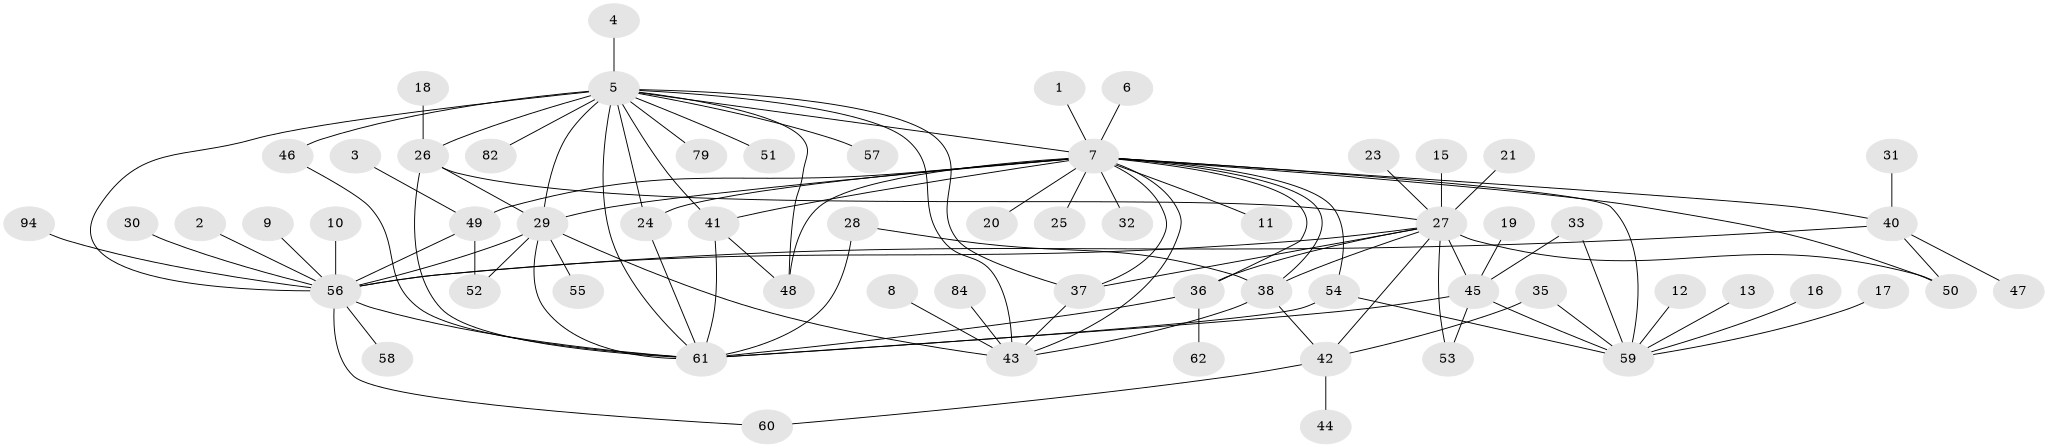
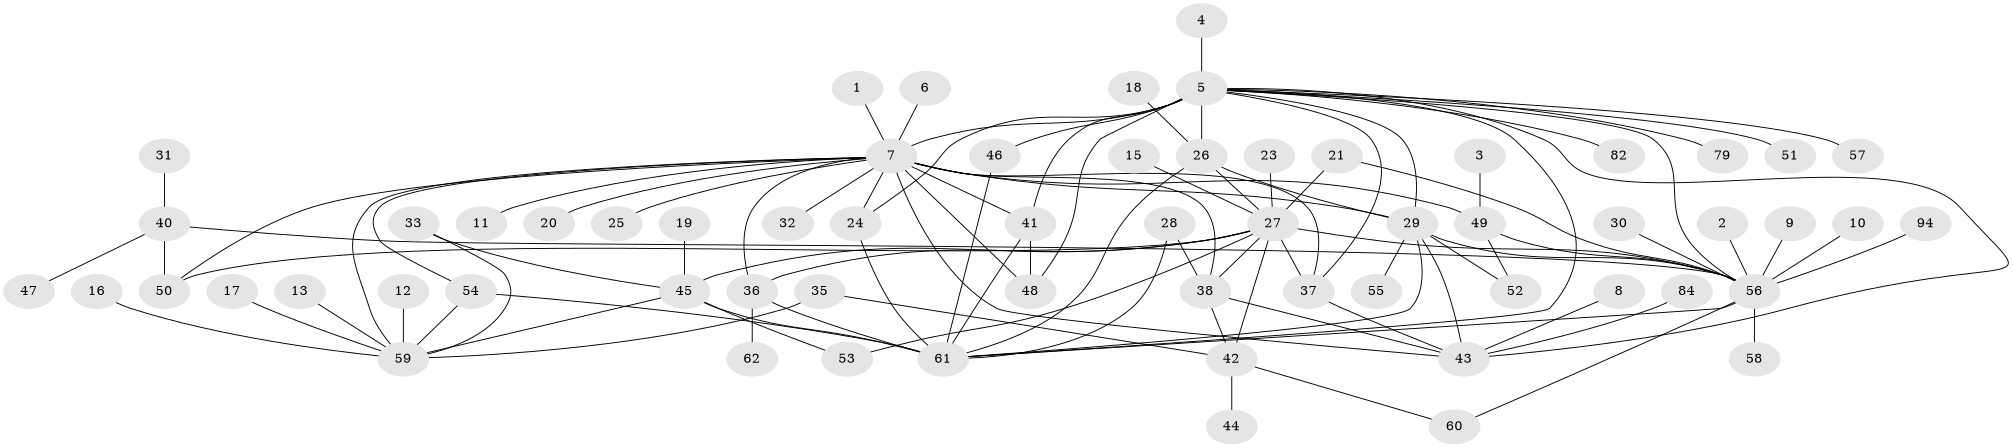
(1550, 188) -> none
none -> (1548, 223)
